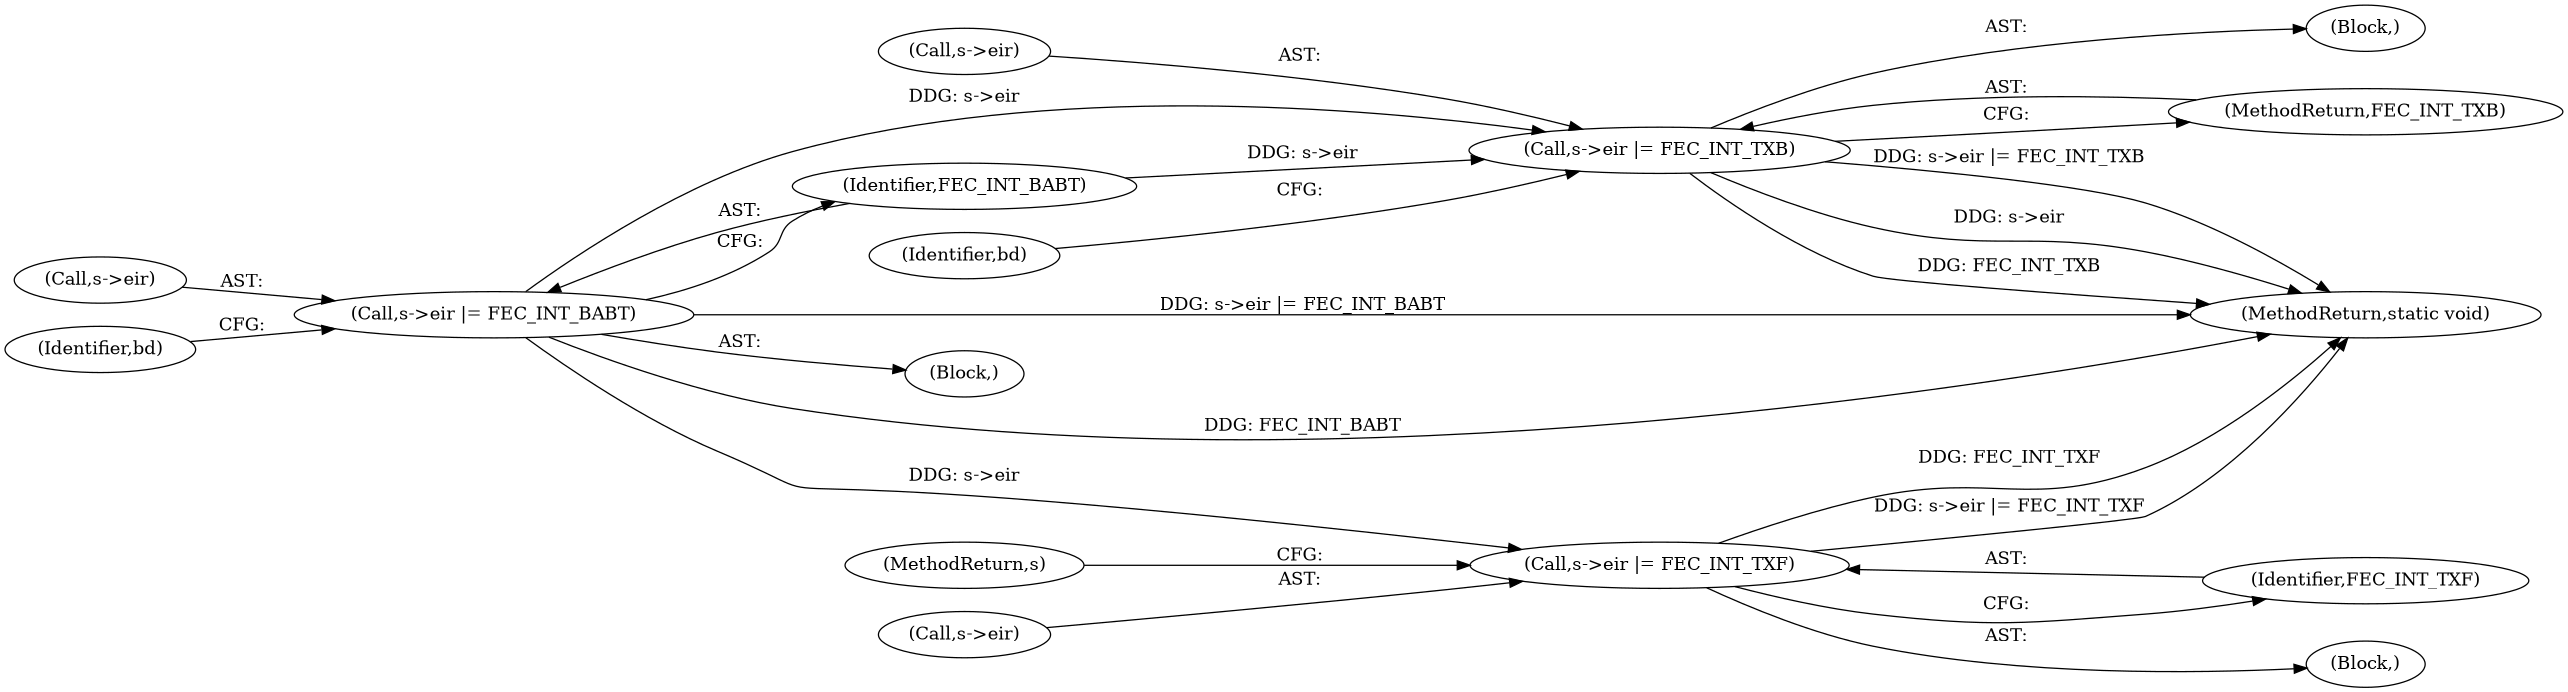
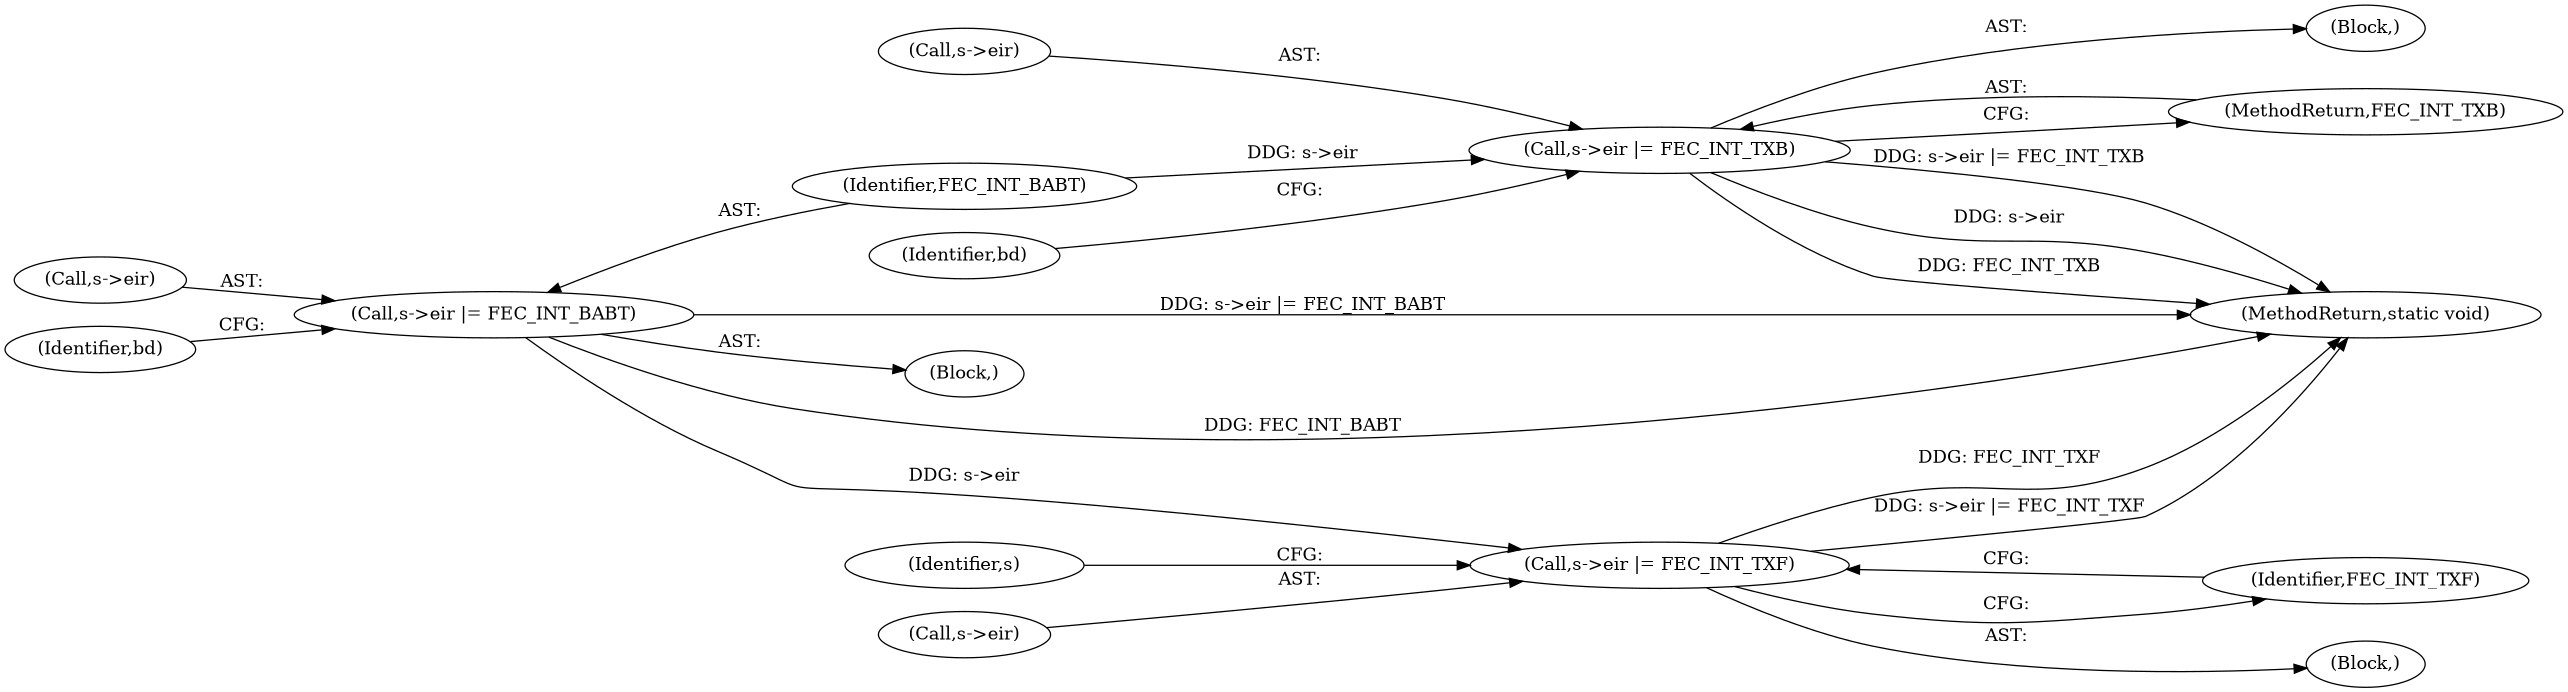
(1010, 114) -> none
(743, 267) -> none
(2009, 559) -> (2009, 559)
(965, 565) -> (965, 565)
